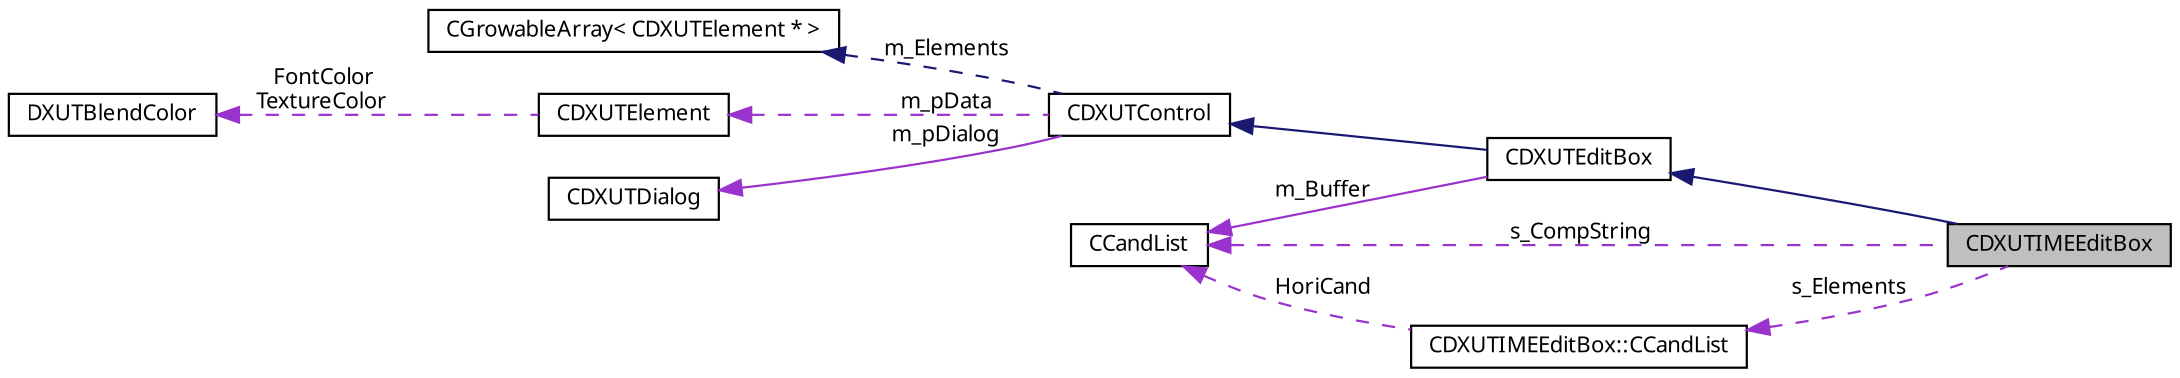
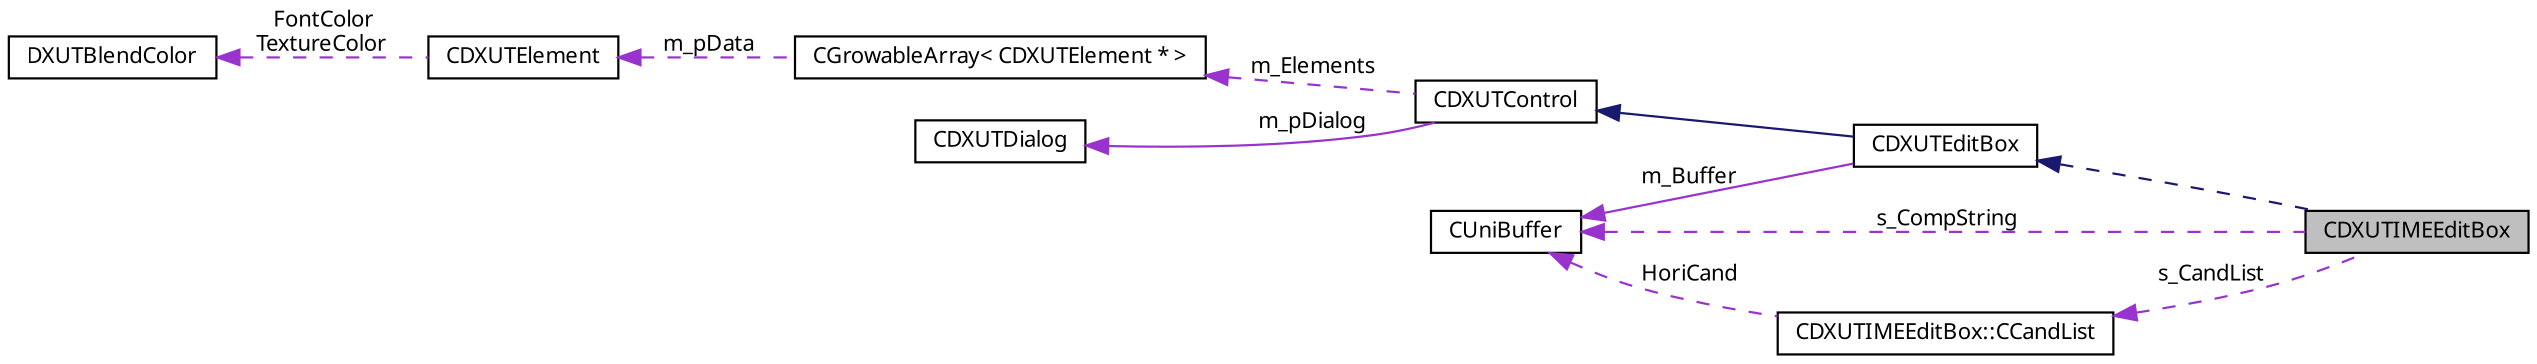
(954, 72) -> (1322, 86)
(900, 115) -> (718, 57)
(1826, 199) -> (2188, 187)
(1140, 245) -> (1506, 232)
(1847, 288) -> (2209, 275)
